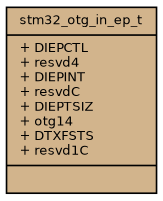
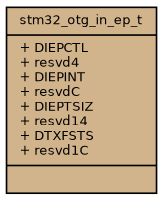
(47, 121) -> (55, 121)
